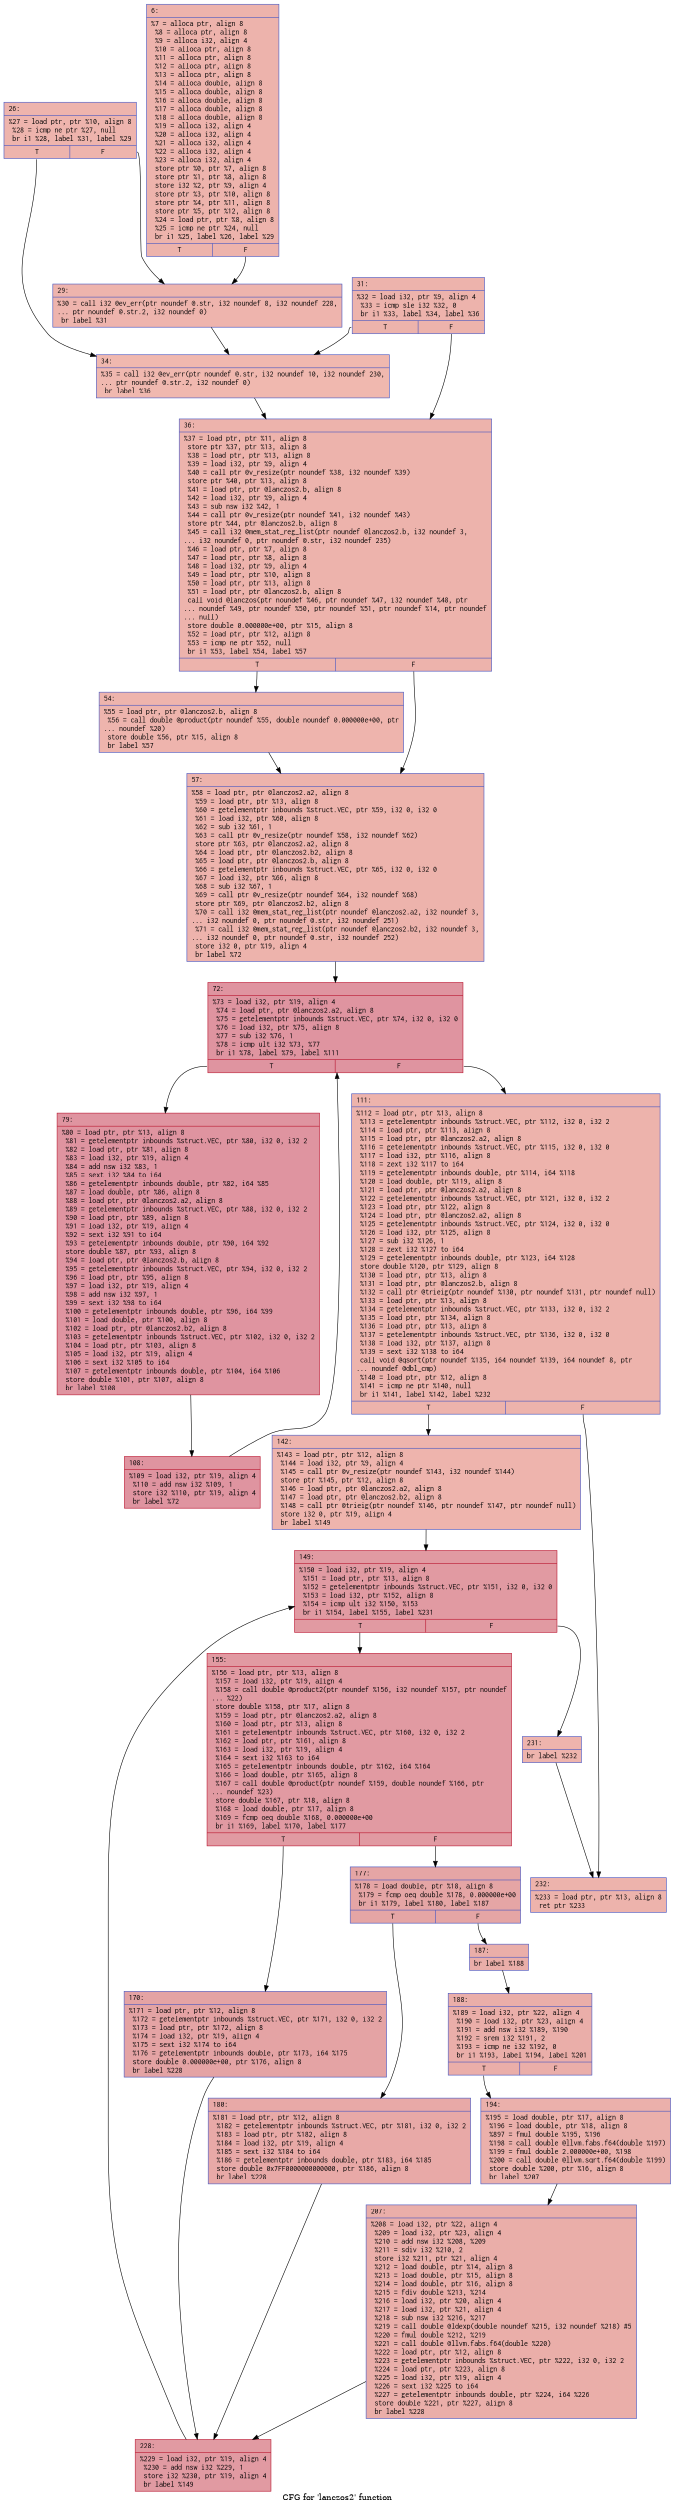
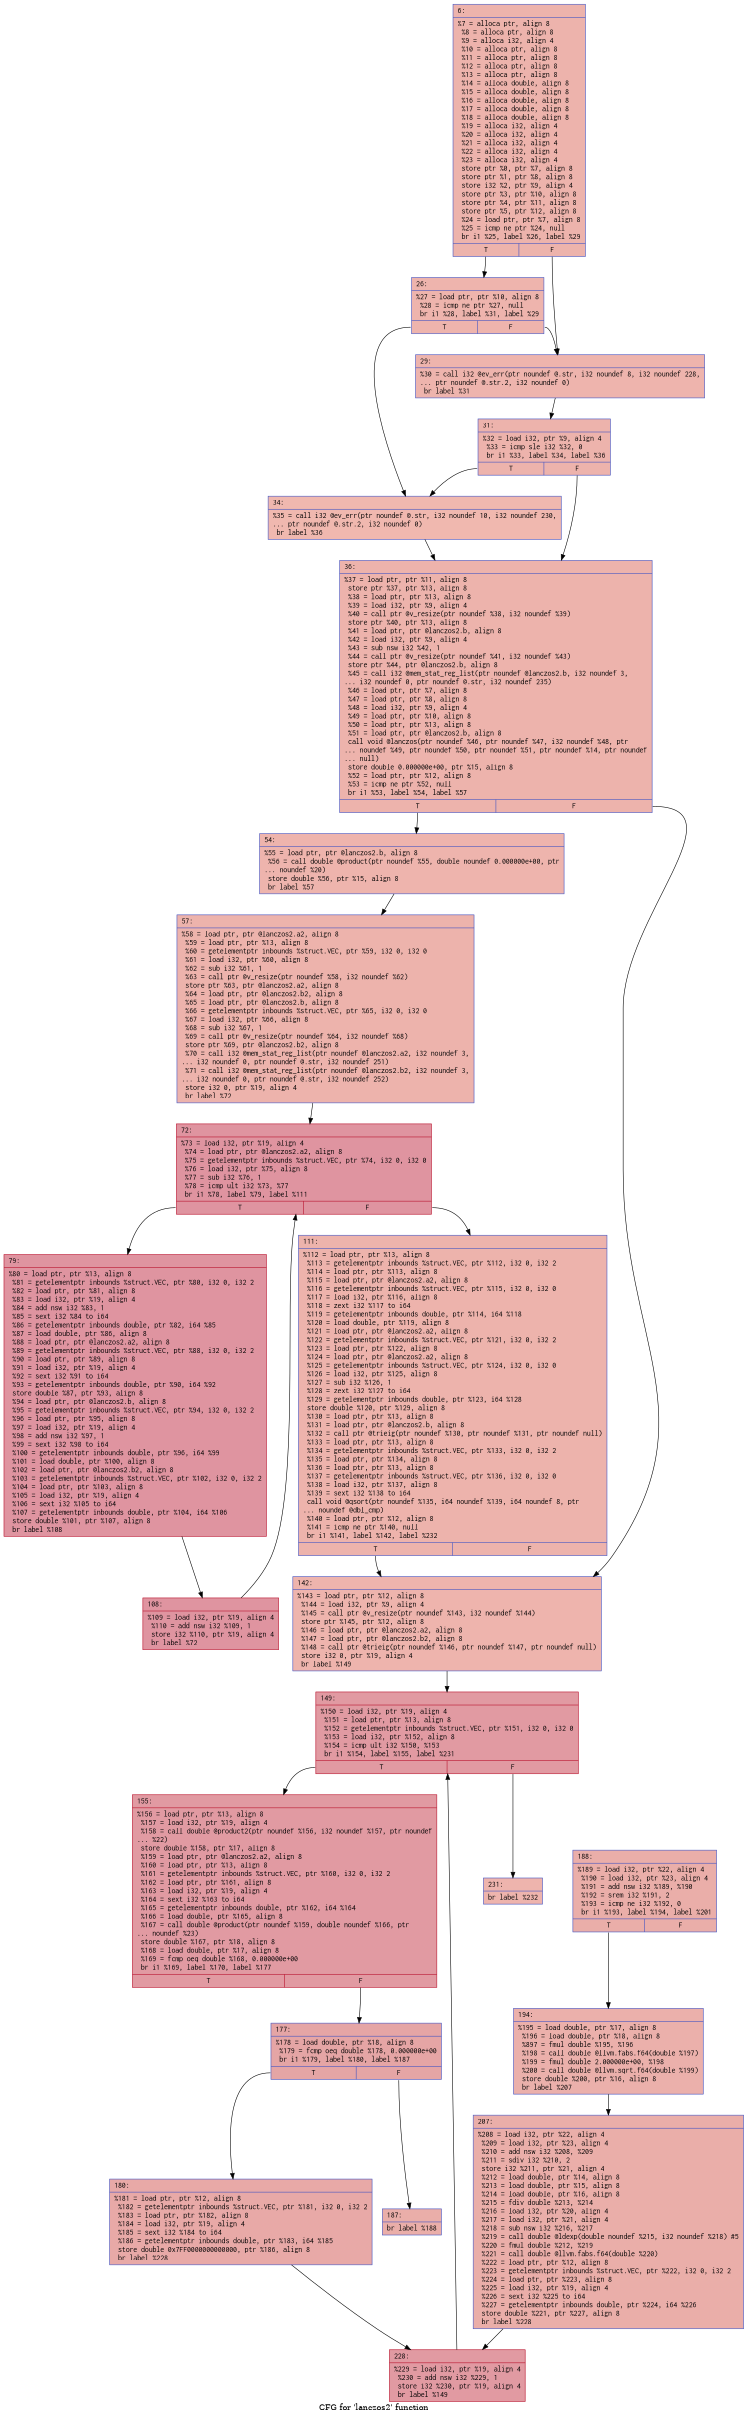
(213, 220) -> (519, 220)
none -> (485, 264)
(219, 339) -> (554, 406)
(415, 721) -> (624, 1181)
(598, 1895) -> none
(505, 1979) -> none
(255, 2034) -> none
